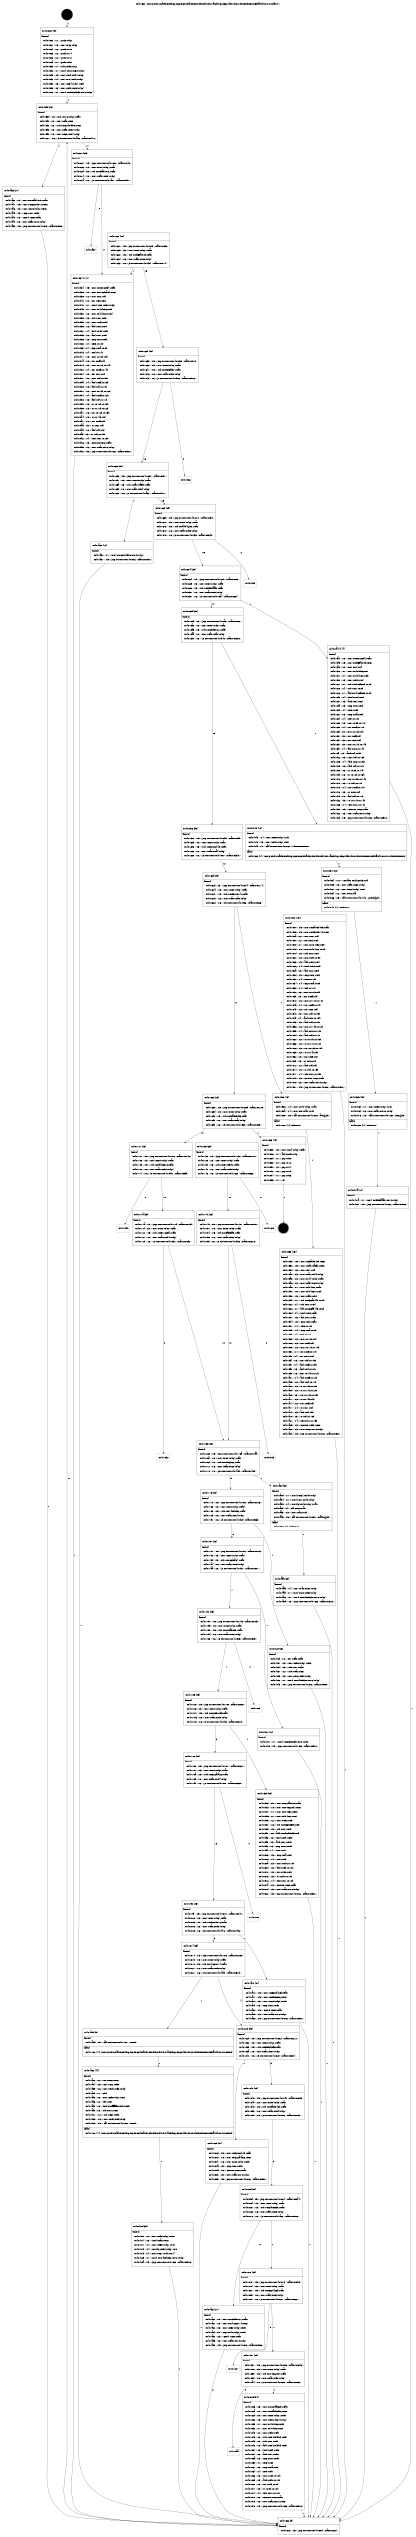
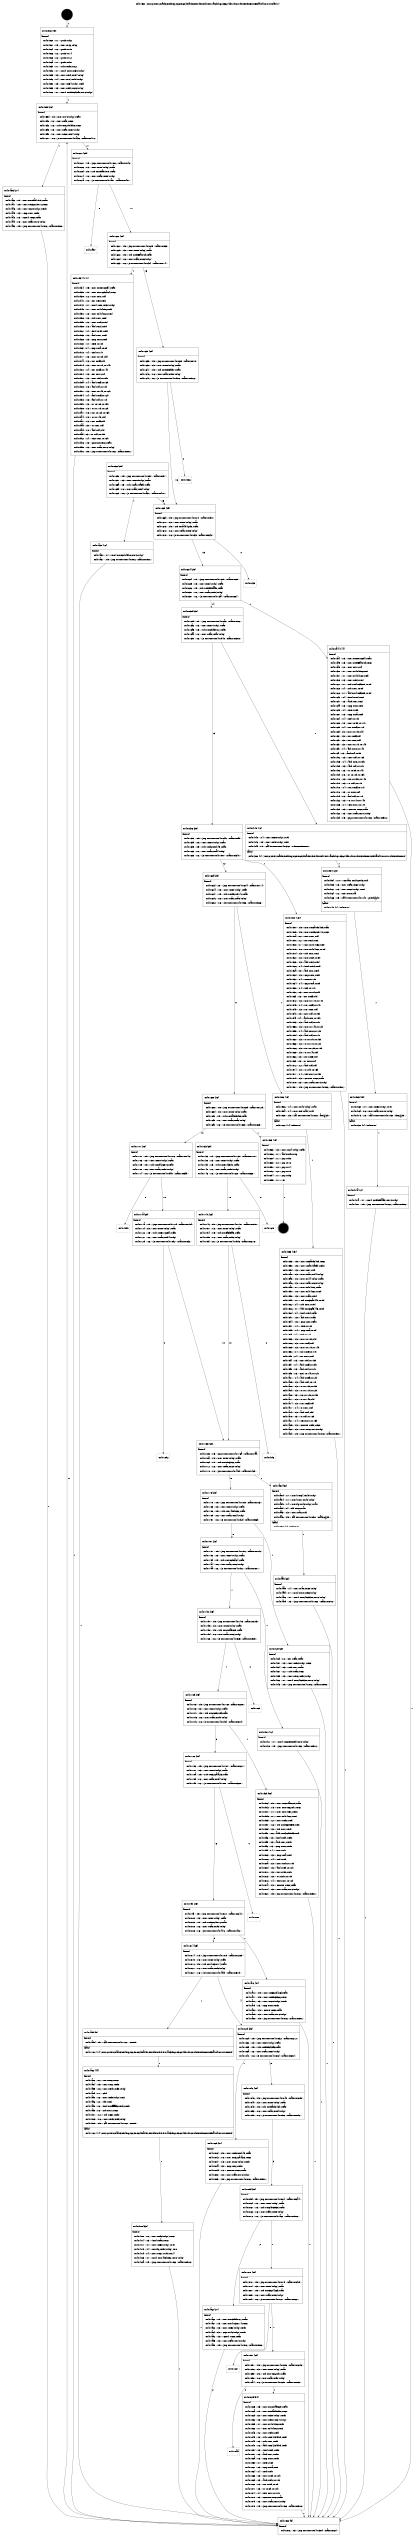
(102, 229) -> (120, 208)
(153, 422) -> (169, 443)
none -> (276, 878)
